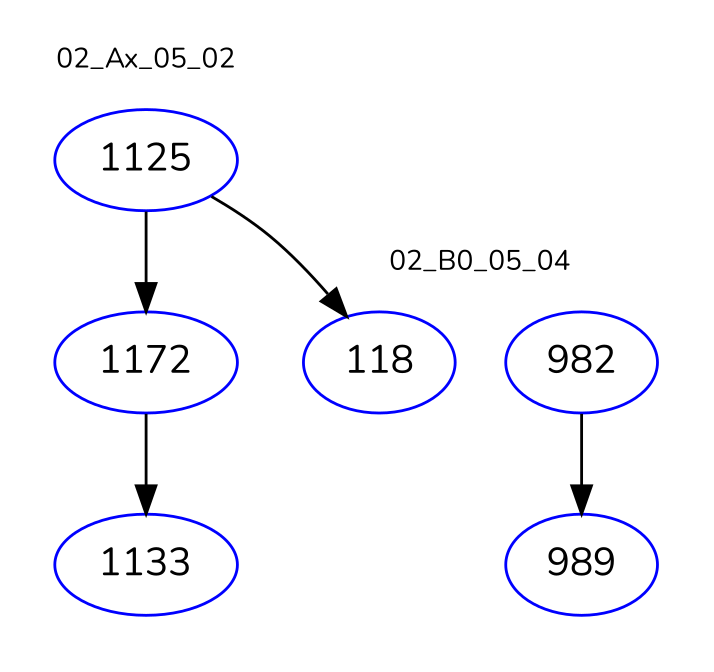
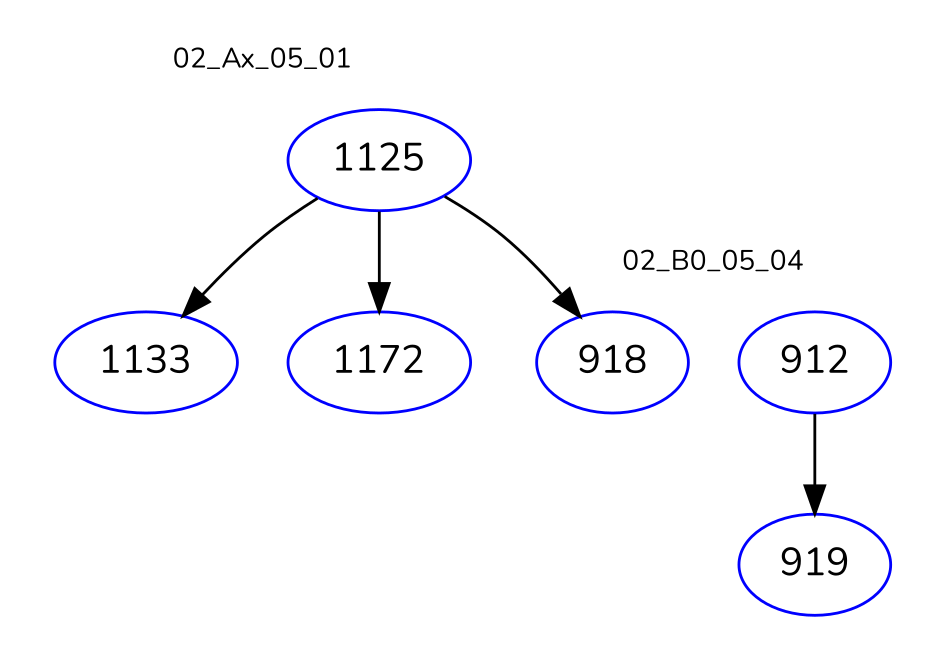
(146, 60) -> (263, 60)
(379, 362) -> (613, 362)
(582, 362) -> (815, 362)
(146, 450) -> (256, 242)
(582, 565) -> (815, 565)
